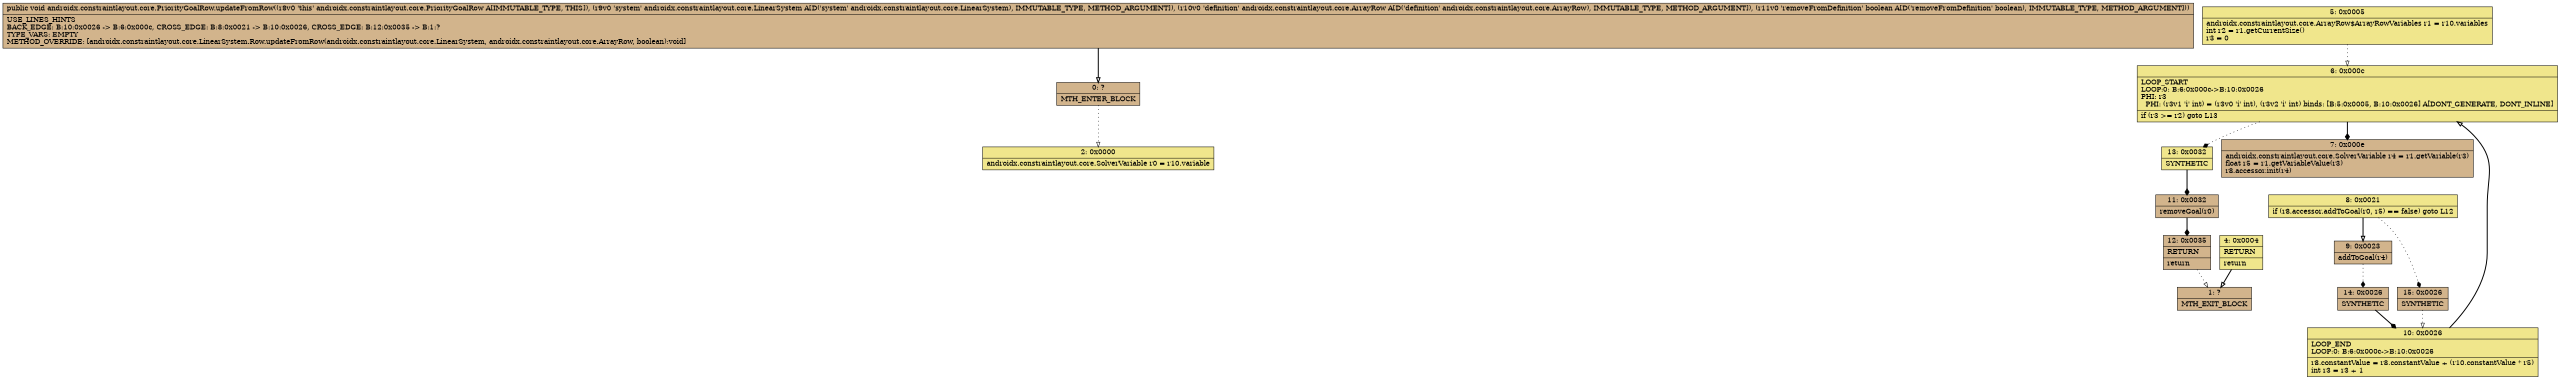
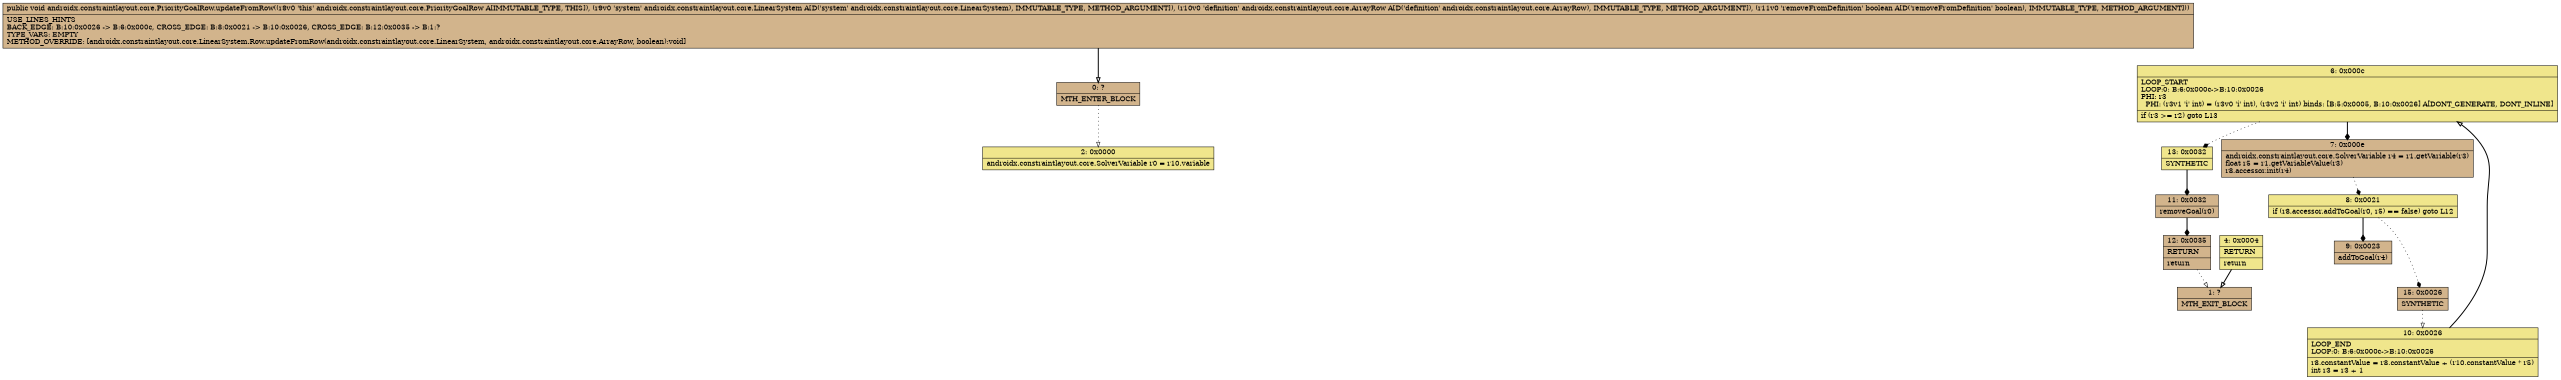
(2347, 26) -> none
none -> (2356, 183)
(2363, 227) -> (2363, 227)
(2363, 299) -> none
